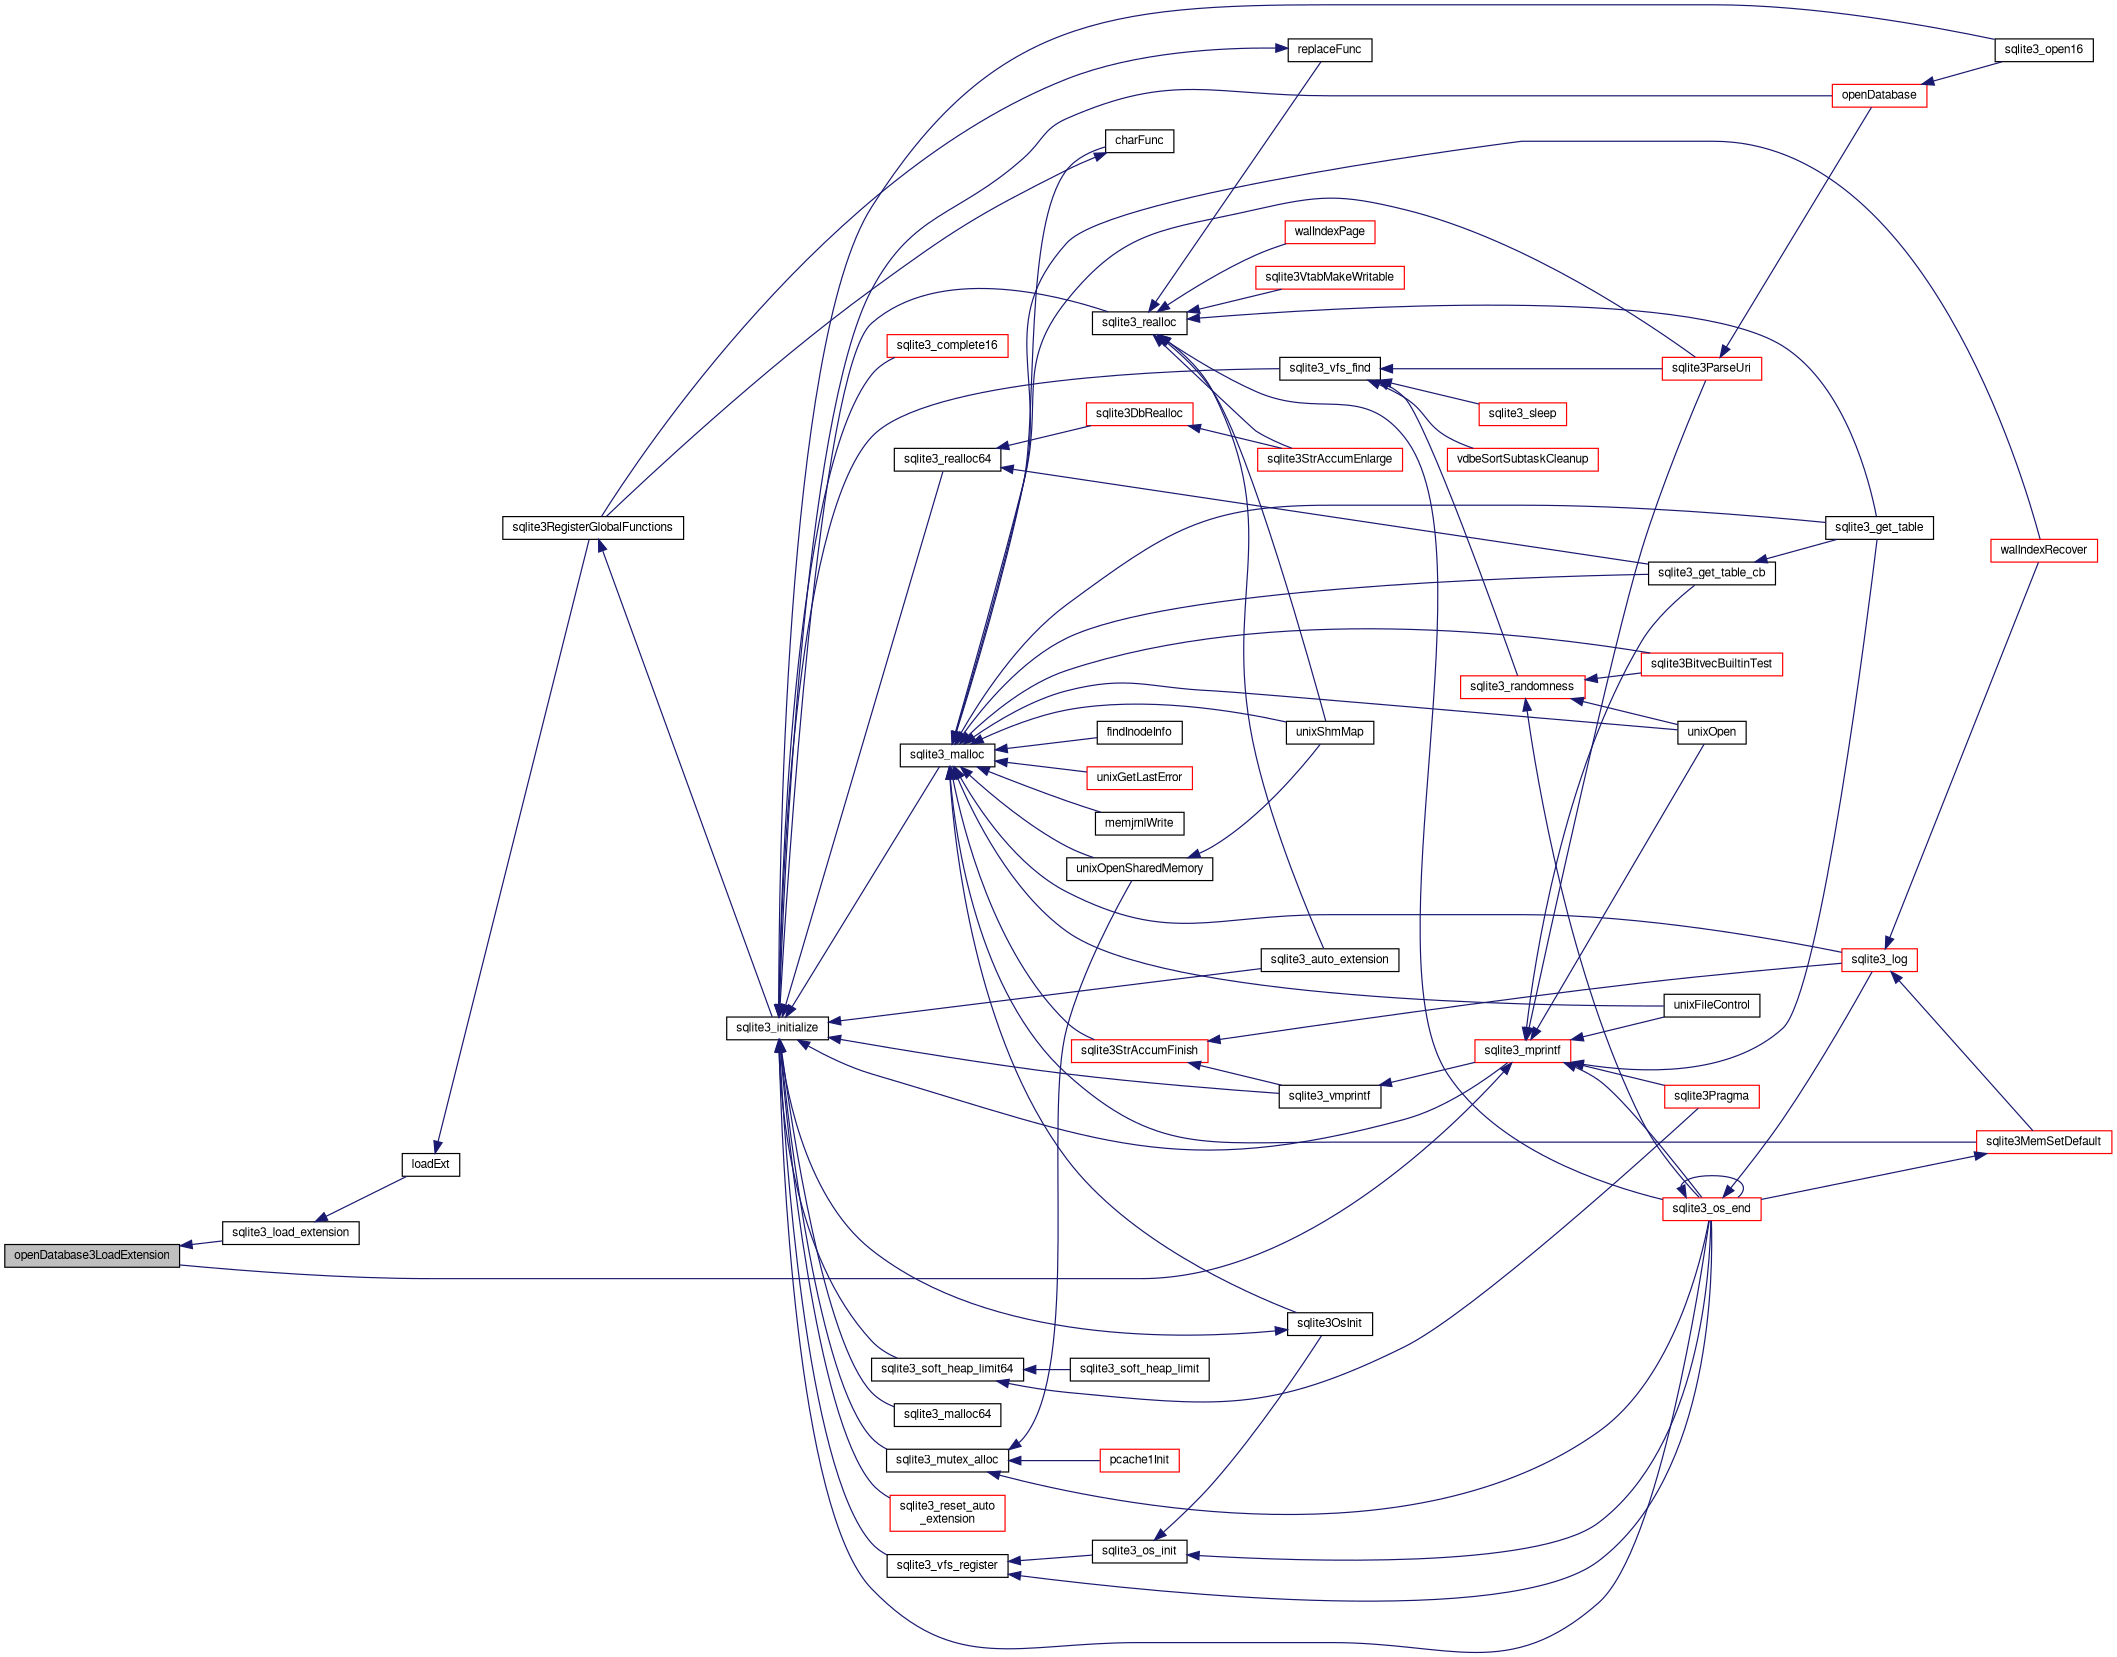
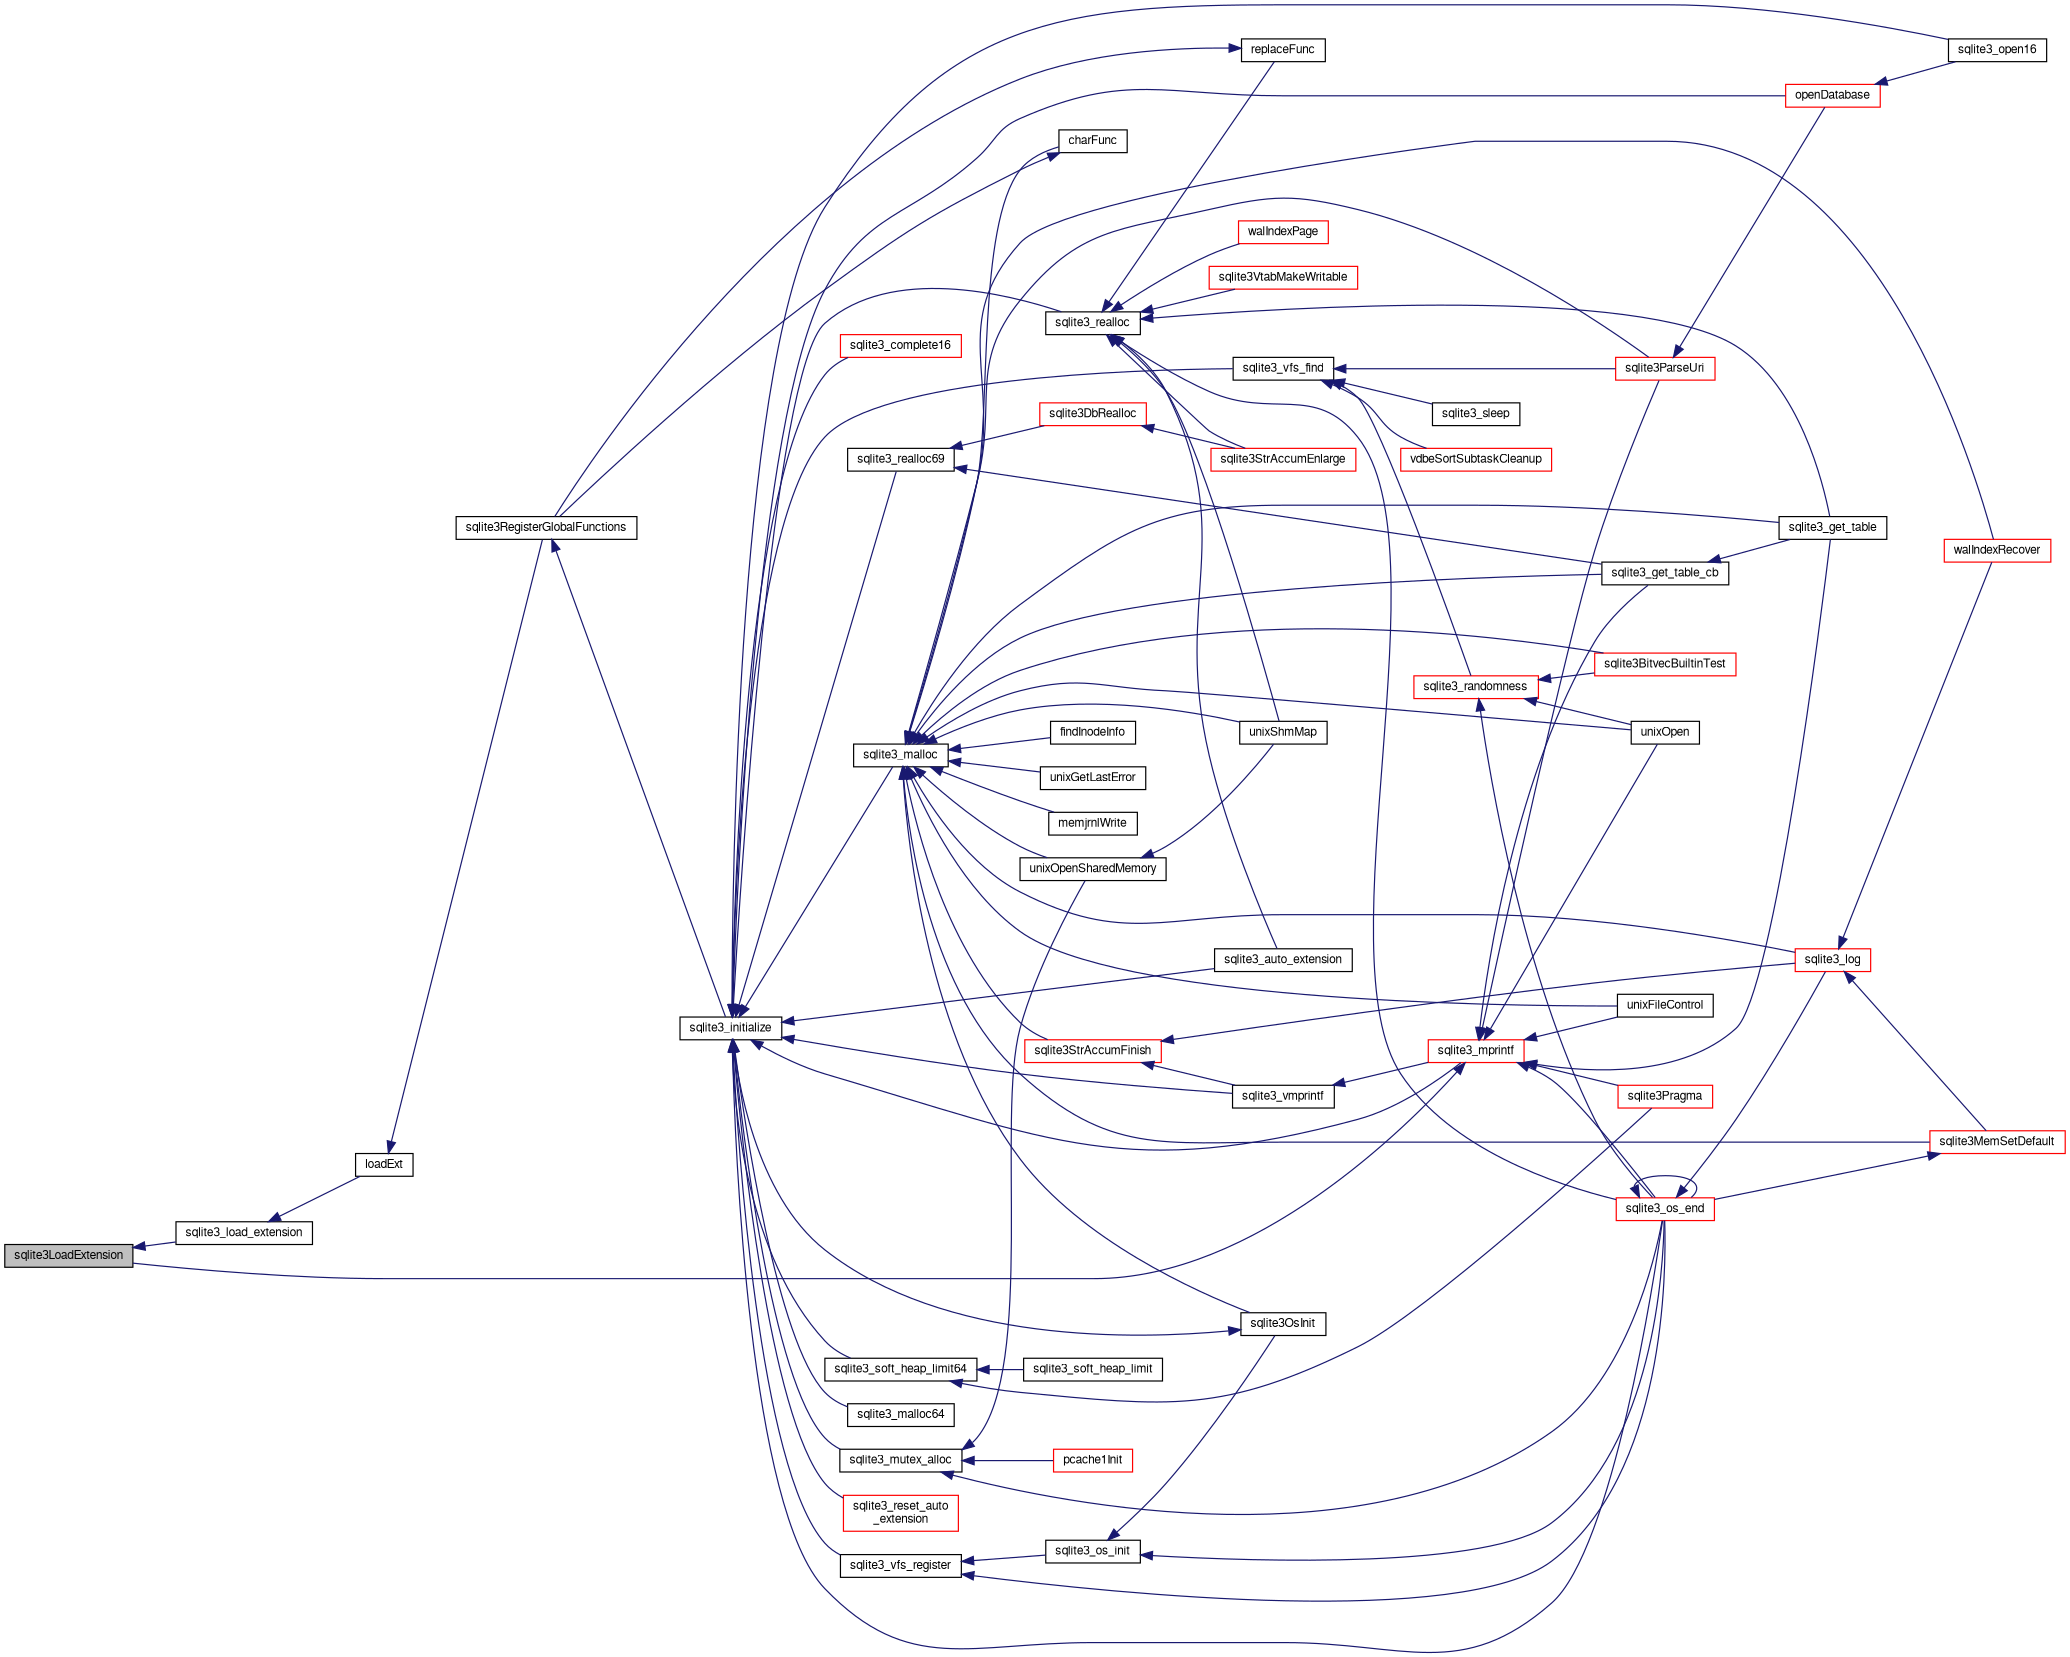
(1523, 414) -> (1476, 414)
(948, 460) -> (901, 460)
(1140, 778) -> (1093, 778)
(92, 1256) -> (69, 1256)
